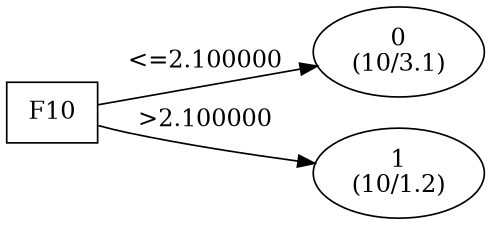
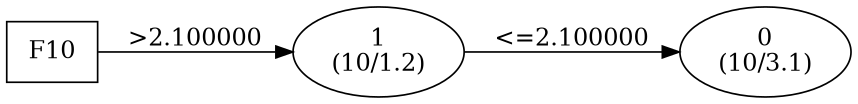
(199, 87) -> (563, 52)
